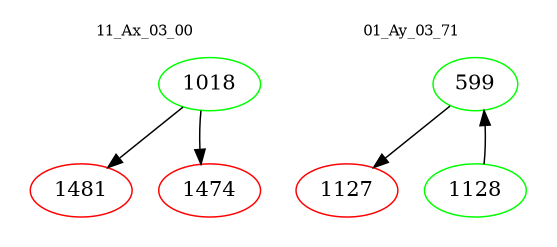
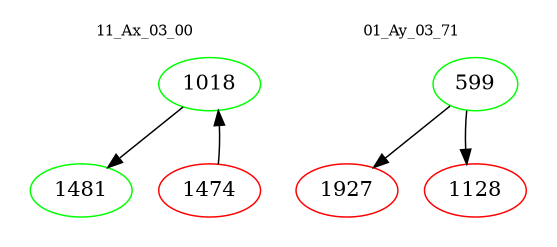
(200, 130) -> (220, 145)
(485, 145) -> (466, 130)
(81, 190) -> (81, 190)
(347, 190) -> (347, 190)
(475, 190) -> (475, 190)
